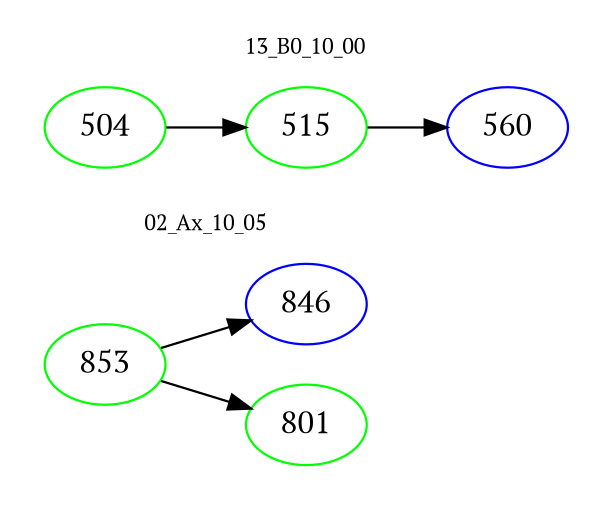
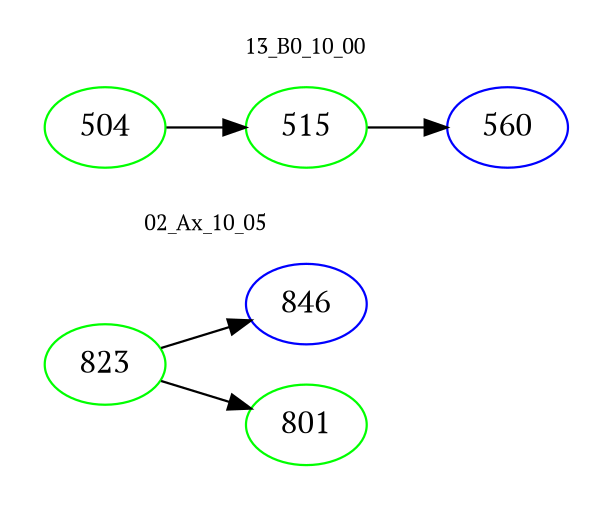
(105, 364) -> (105, 364)
